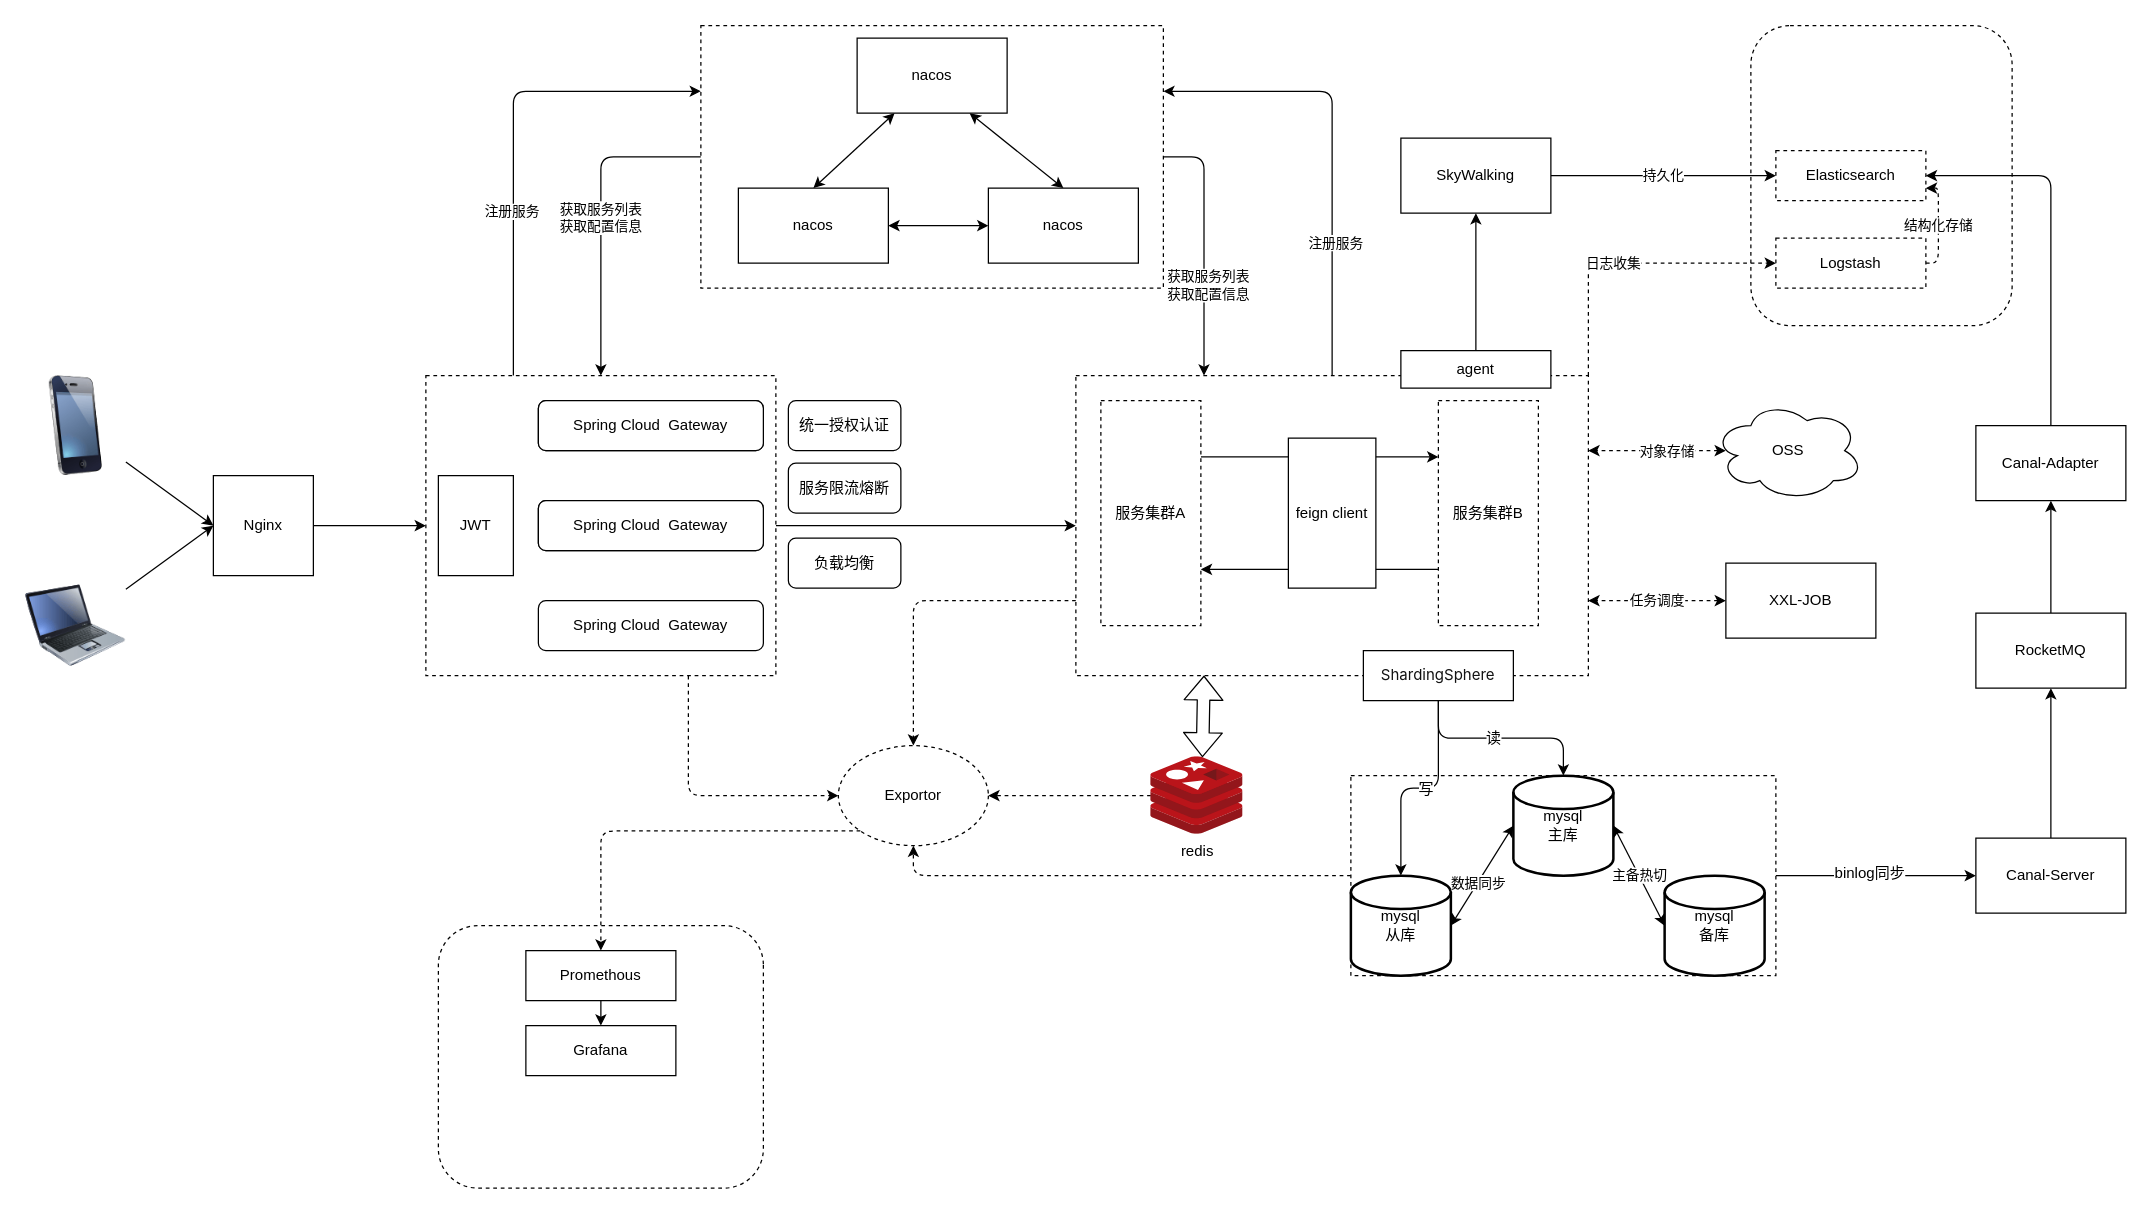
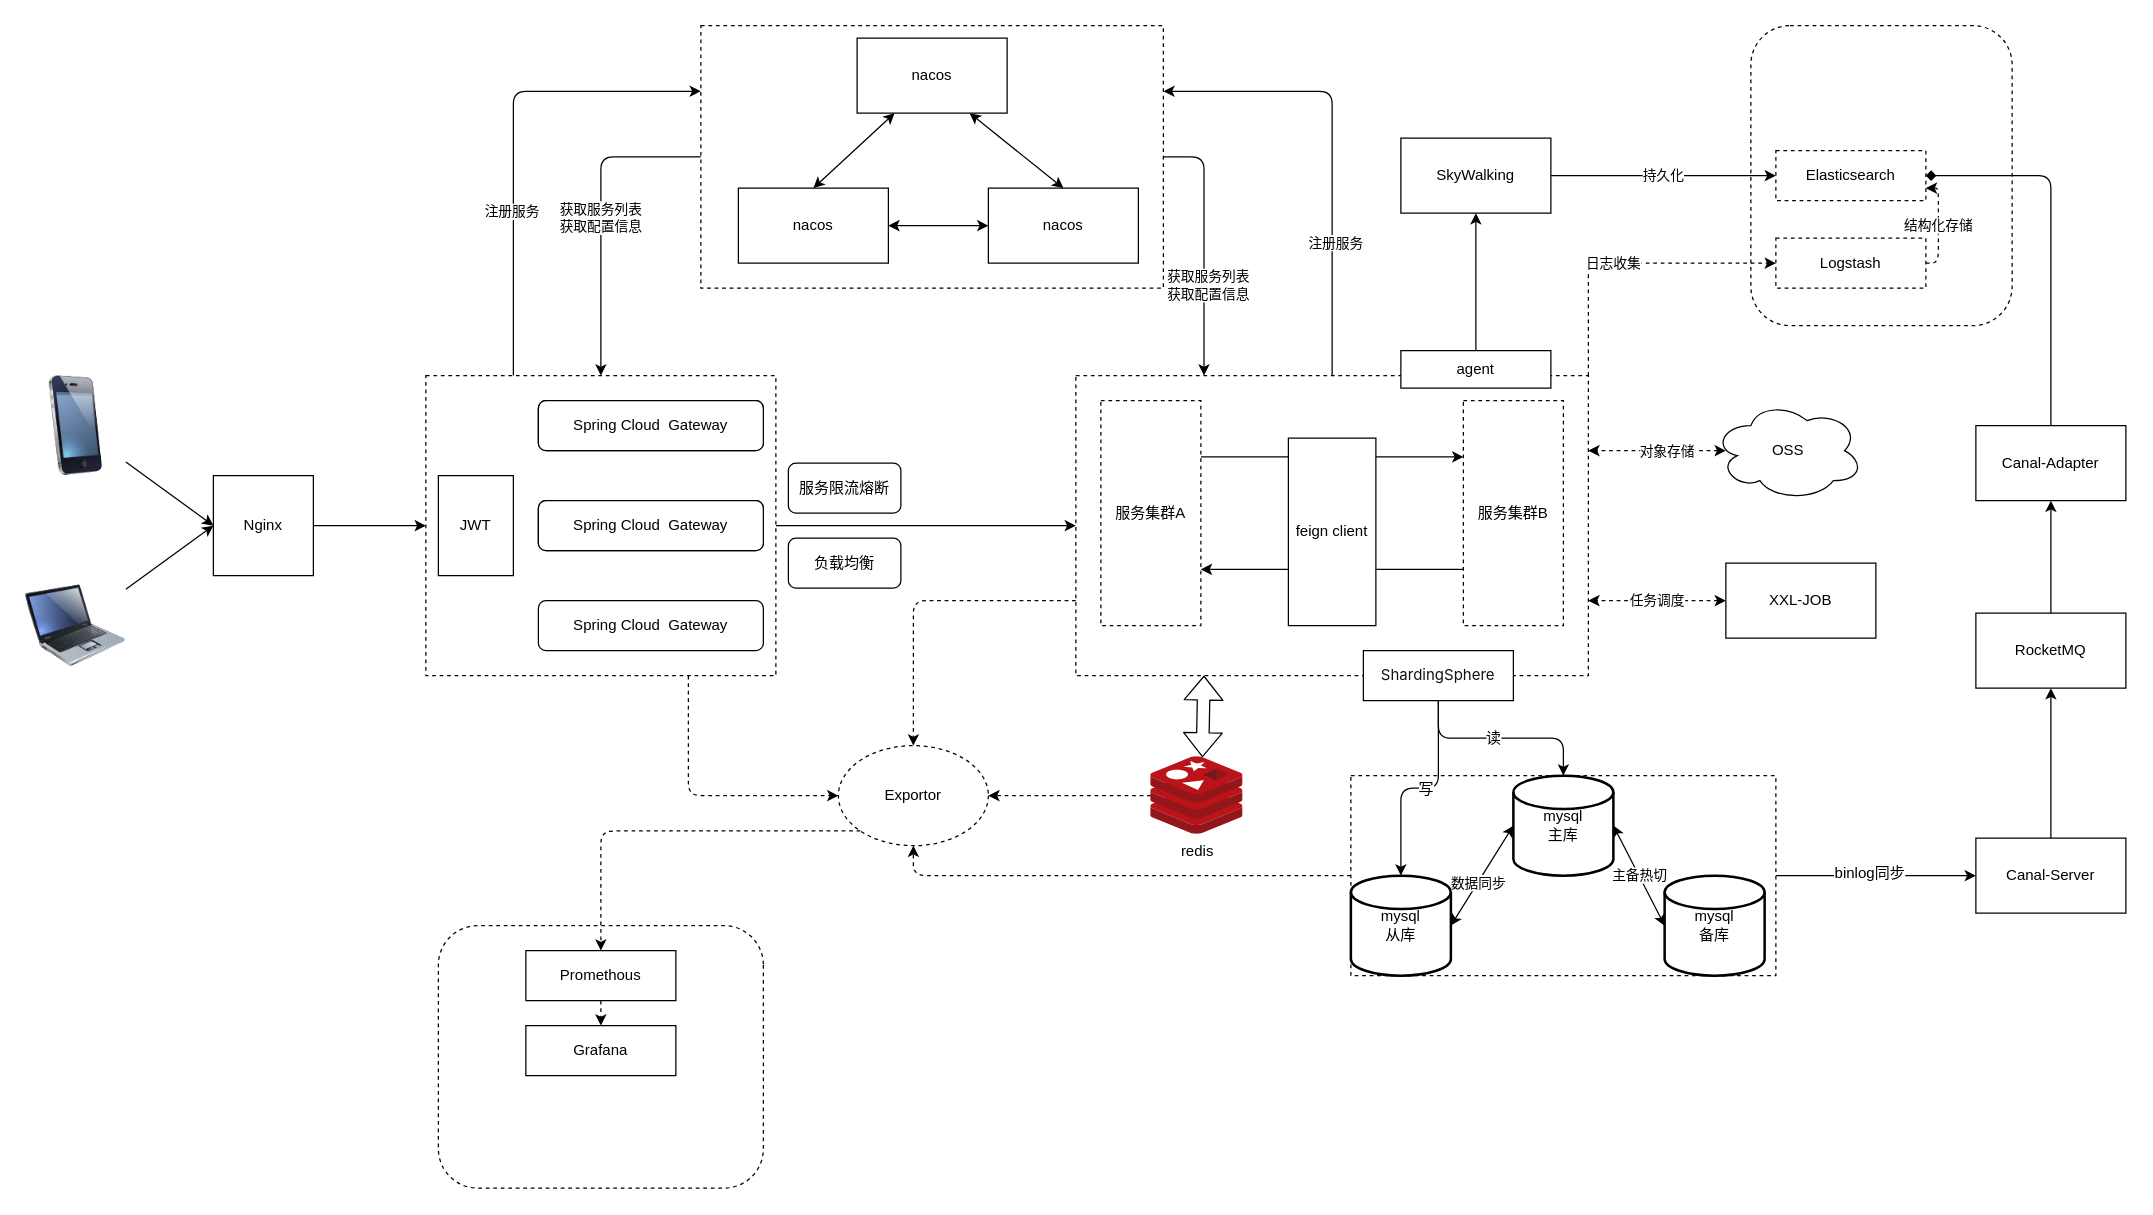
(1936, 176) -> (1936, 176)
(844, 426) -> none
(1332, 513) -> (1332, 532)
(1488, 513) -> (1513, 513)
(601, 1010) -> (601, 1010)
